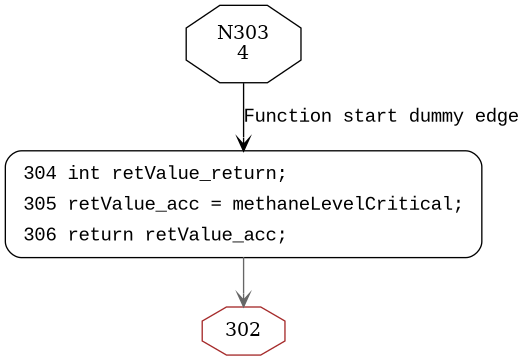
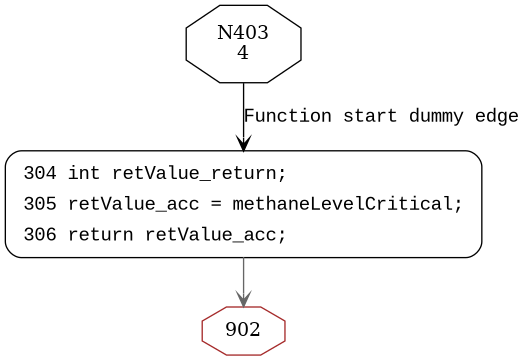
(244, 44) -> (244, 44)
(244, 331) -> (244, 331)
